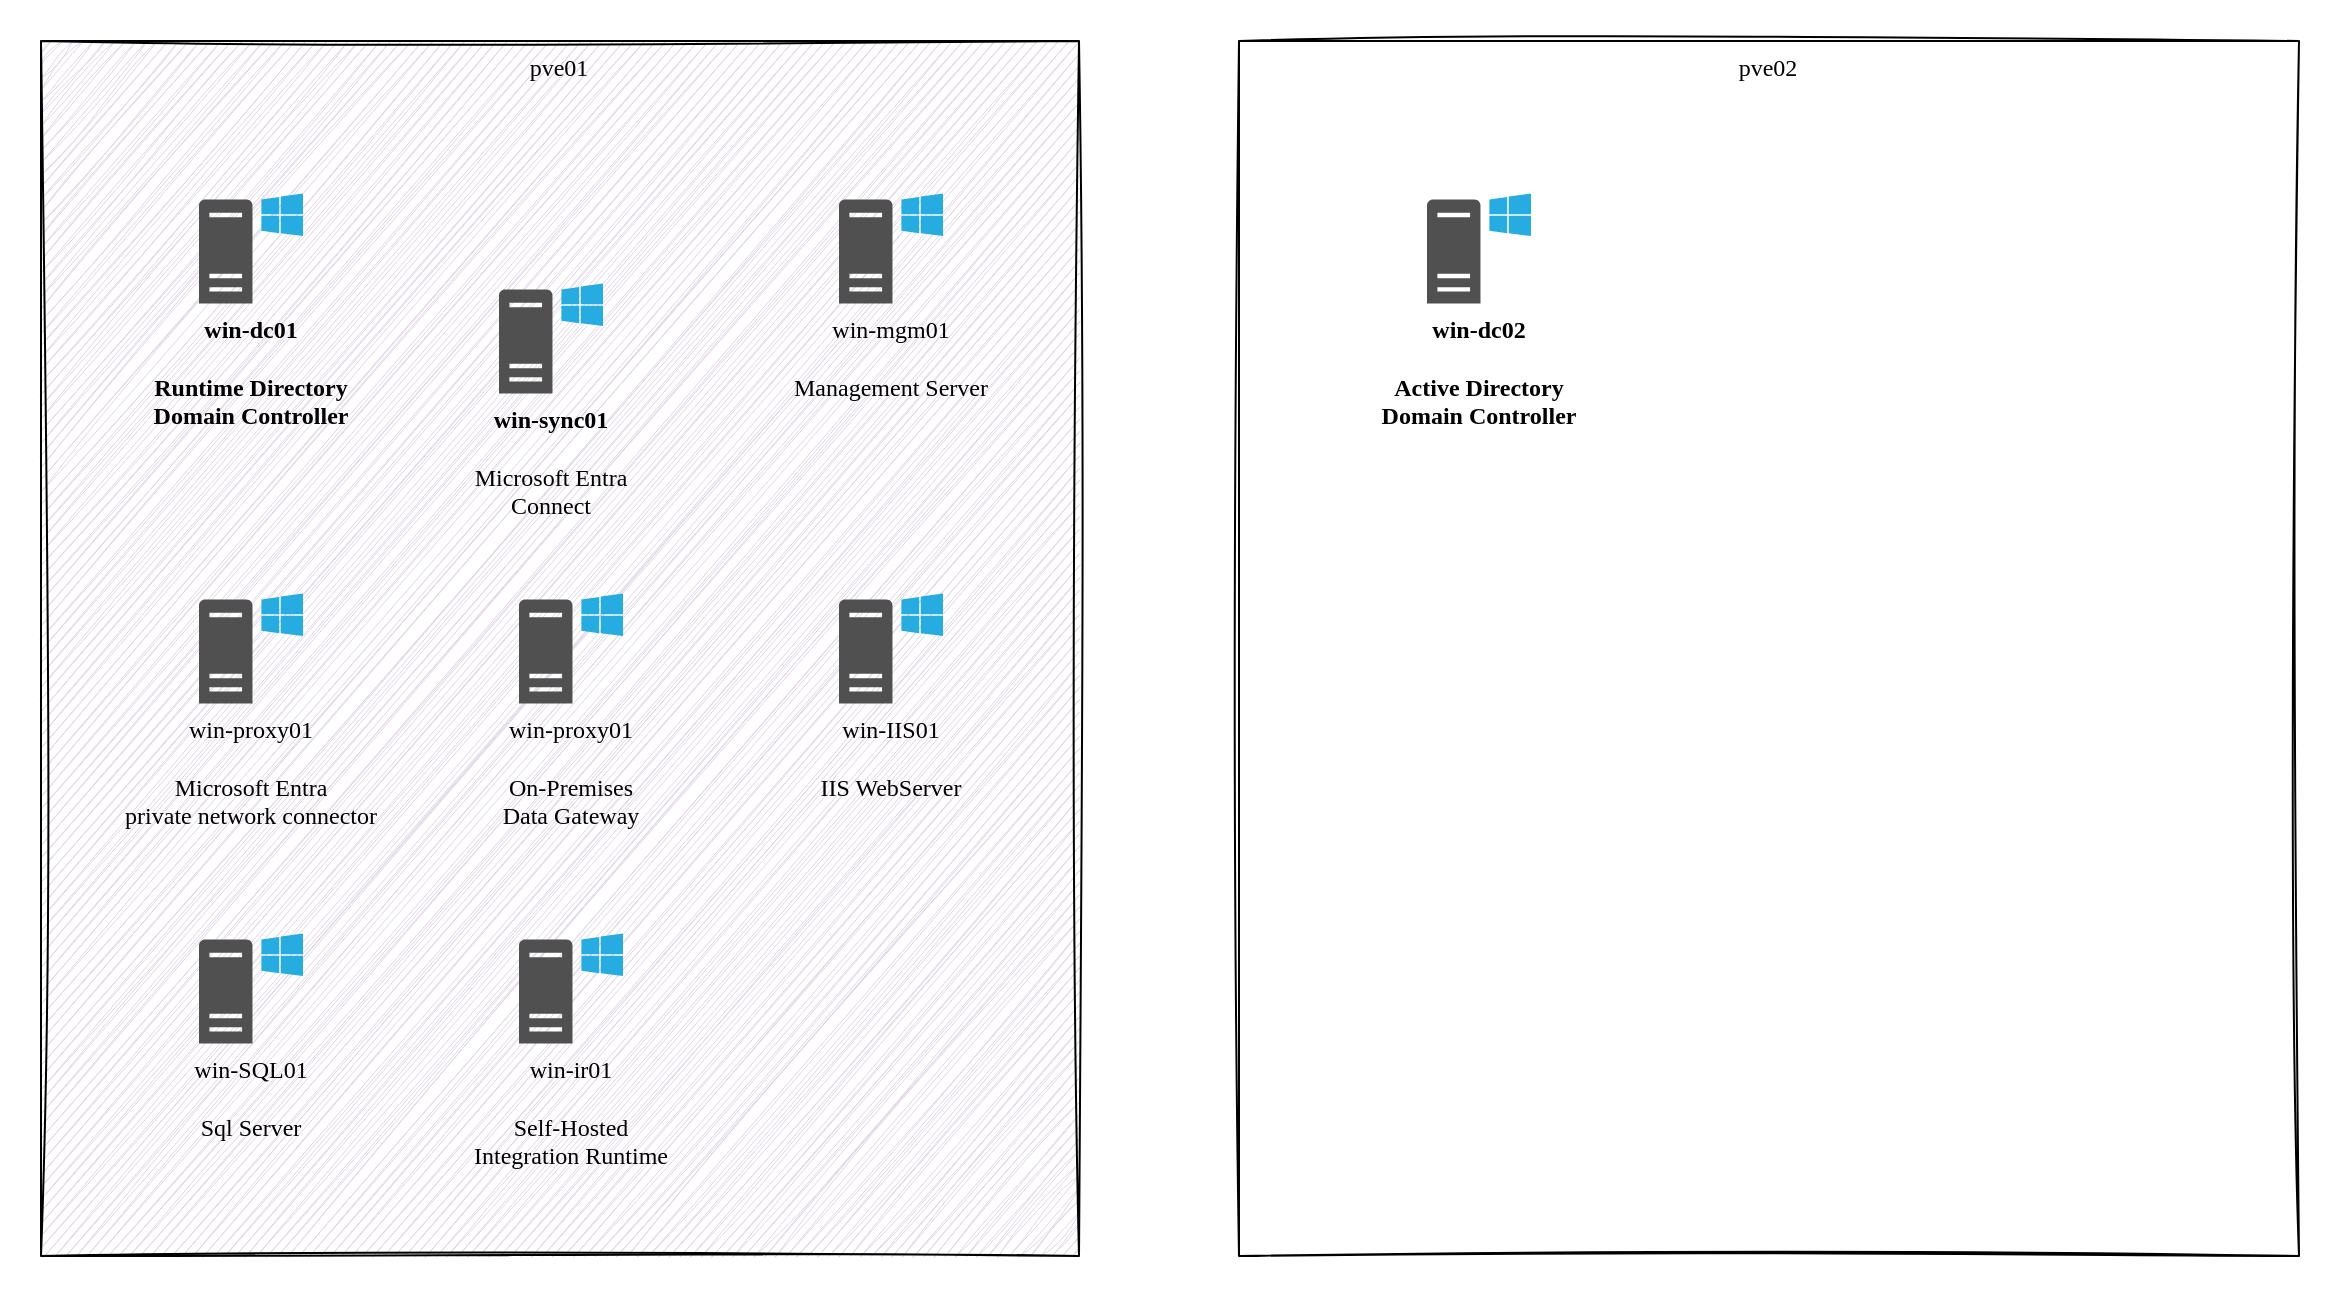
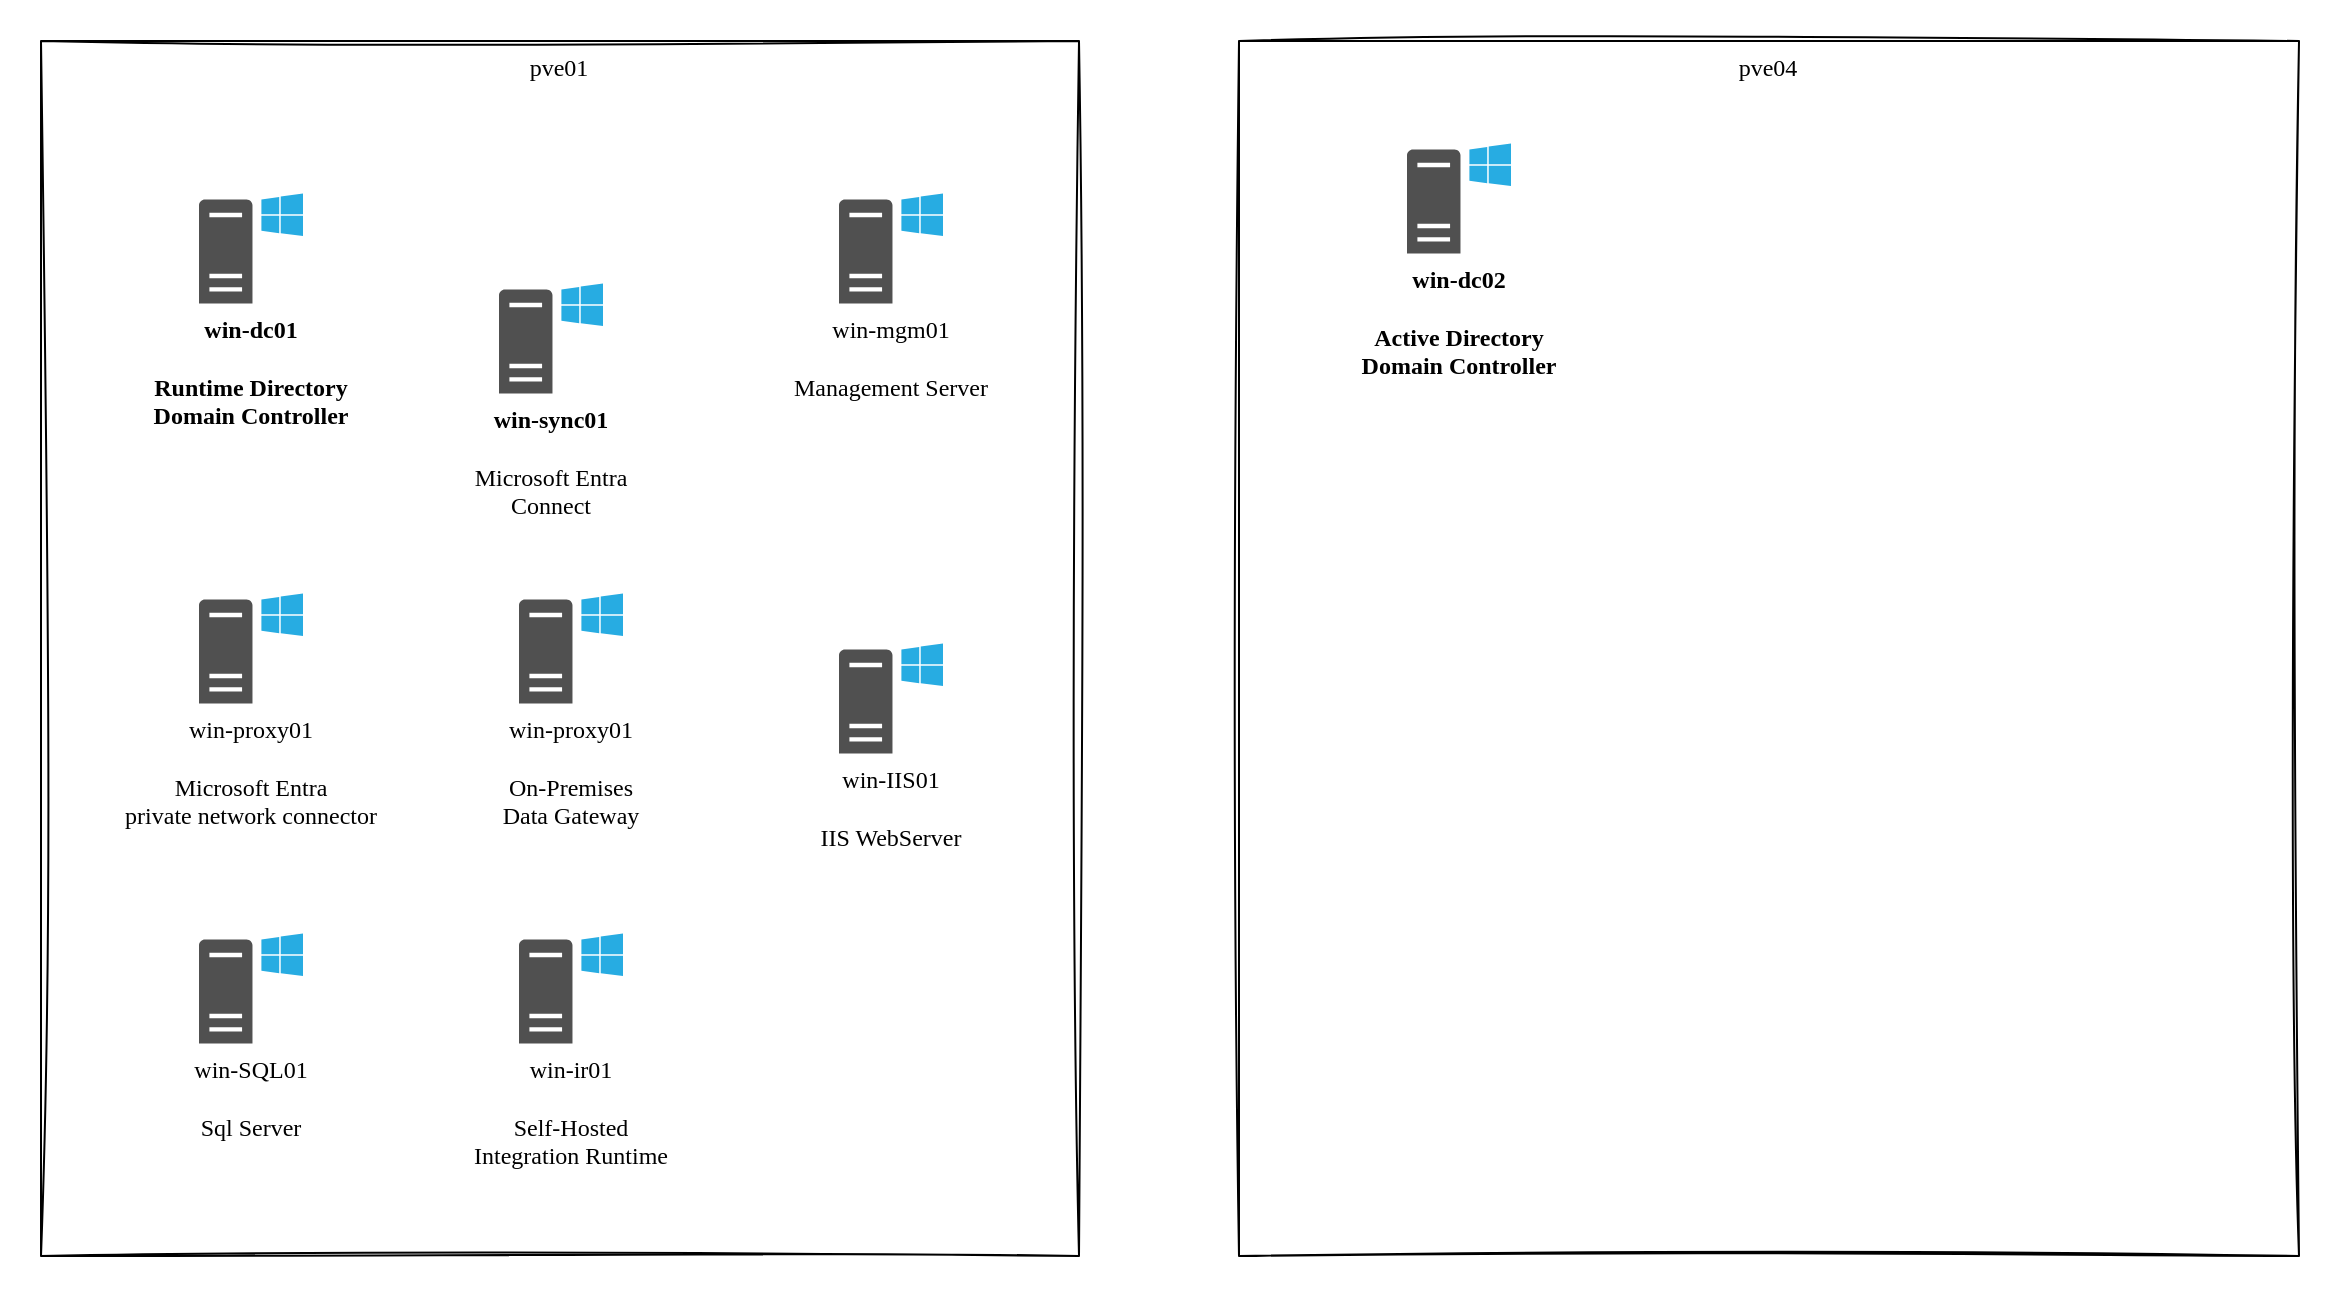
(560, 69) -> (560, 69)
(1769, 69) -> (1769, 69)
(1479, 249) -> (1459, 199)
(891, 649) -> (891, 699)
